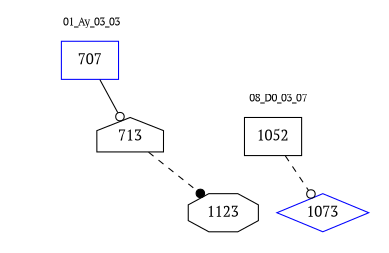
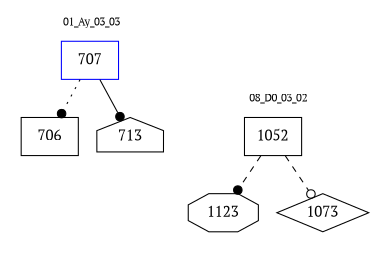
(109, 96) -> (109, 96)
(278, 99) -> (278, 99)
none -> (50, 137)
(173, 171) -> (250, 171)
(323, 213) -> (323, 213)
